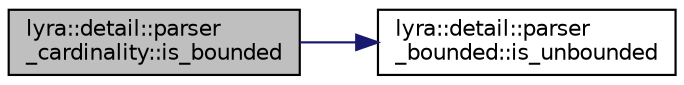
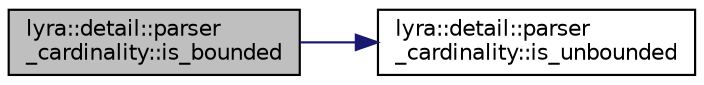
(527, 42) -> (537, 42)
